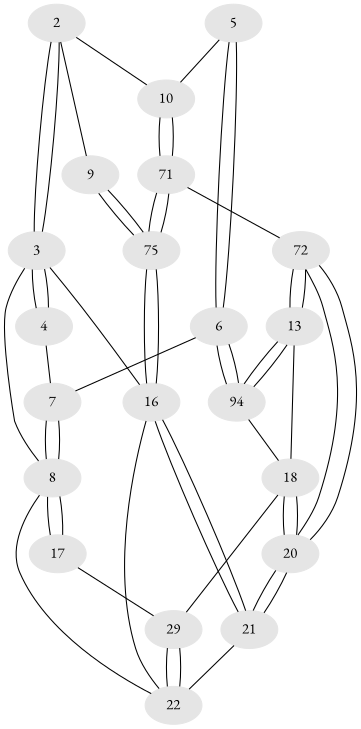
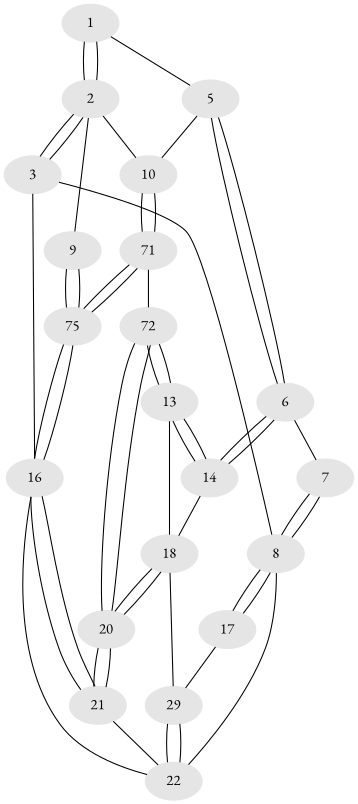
none -> (91, 23)
(44, 326) -> none
(237, 402) -> (210, 478)
